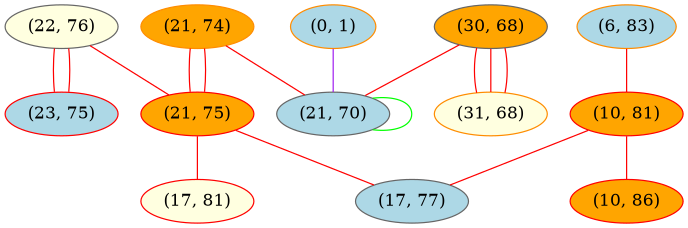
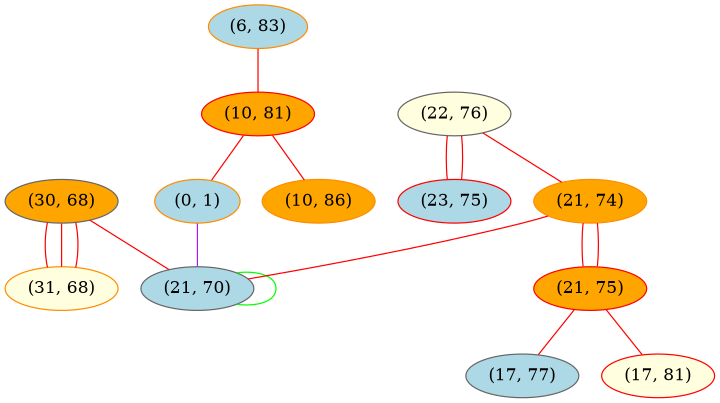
(130, 70) -> (522, 158)
(519, 158) -> (228, 158)
(627, 201) -> (319, 201)
